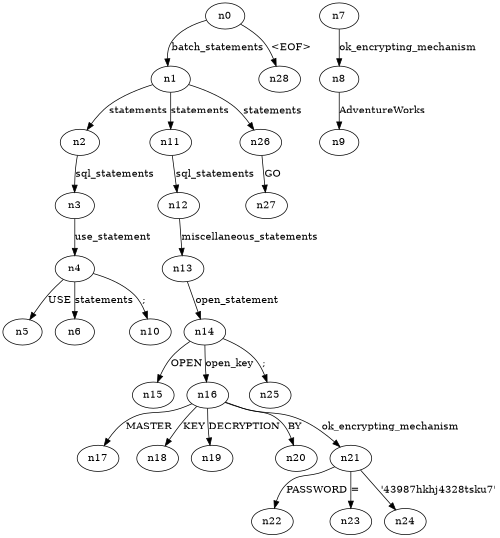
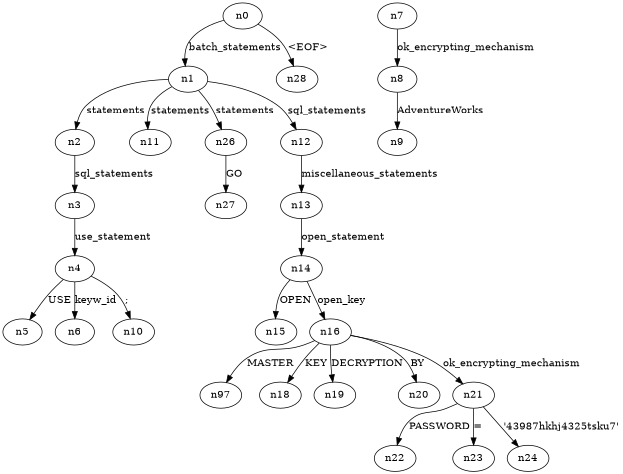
(174, 170) -> (255, 93)
(104, 300) -> (96, 300)
(270, 395) -> none
(98, 458) -> (221, 395)
(439, 490) -> (561, 427)
